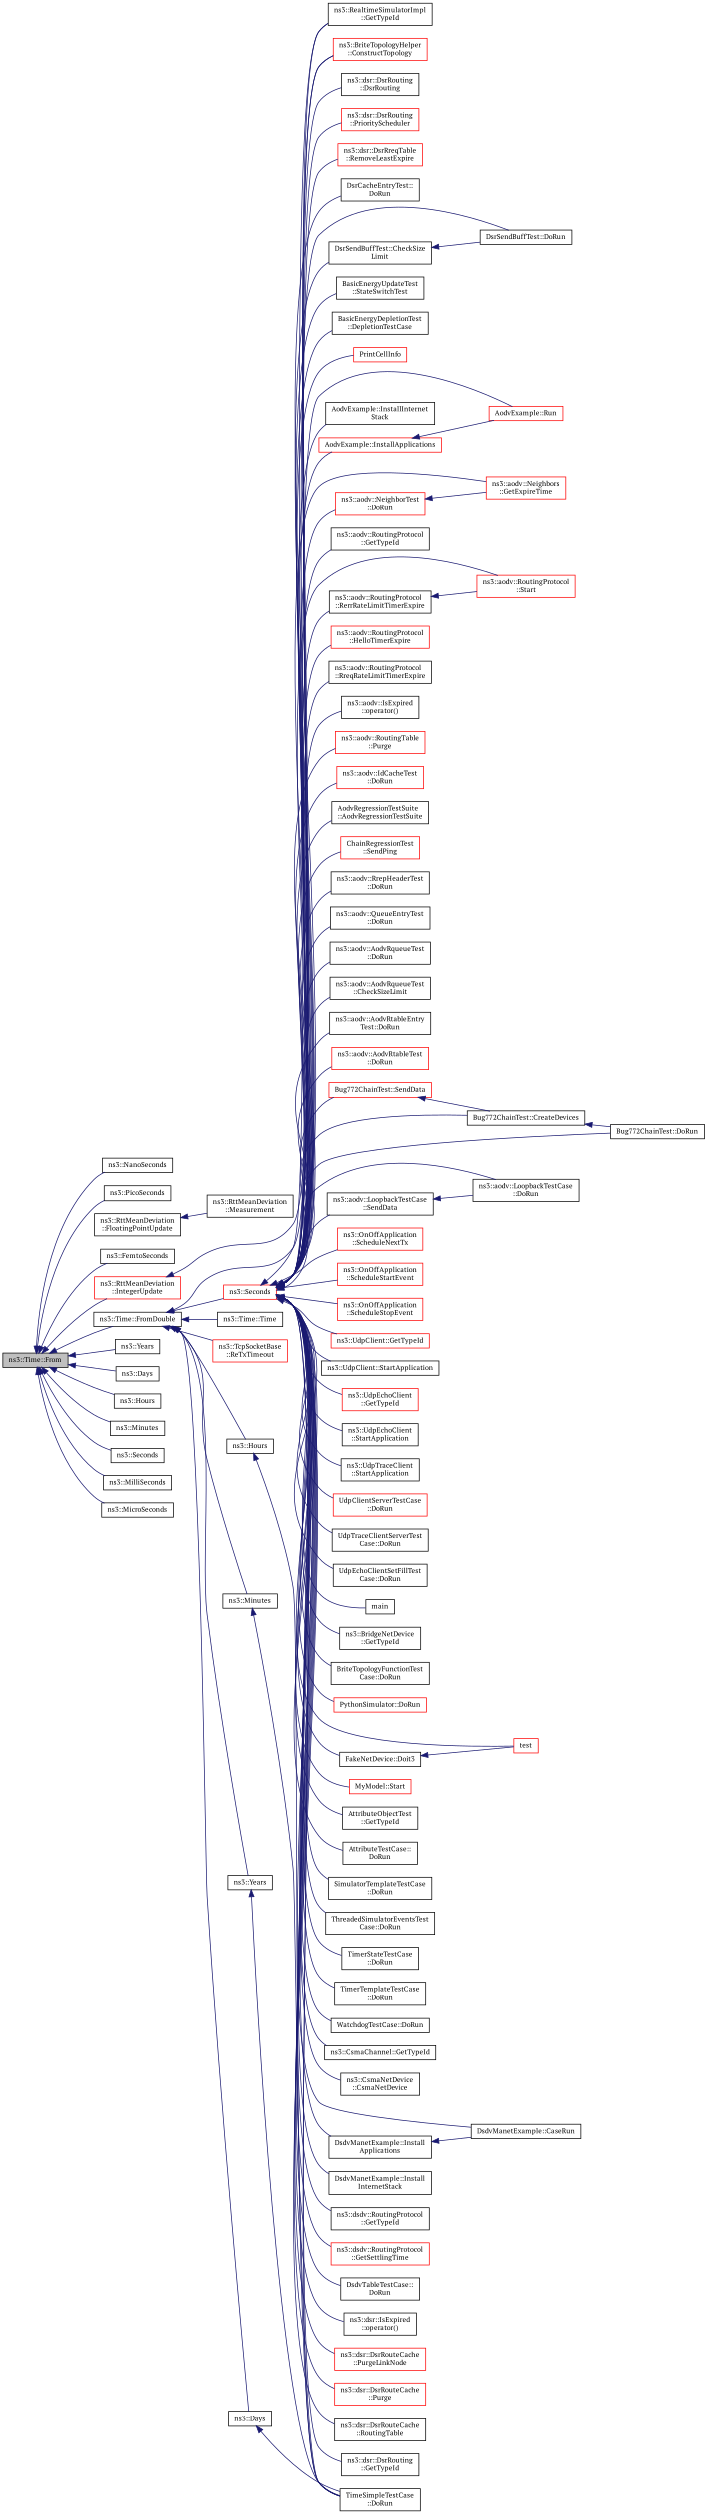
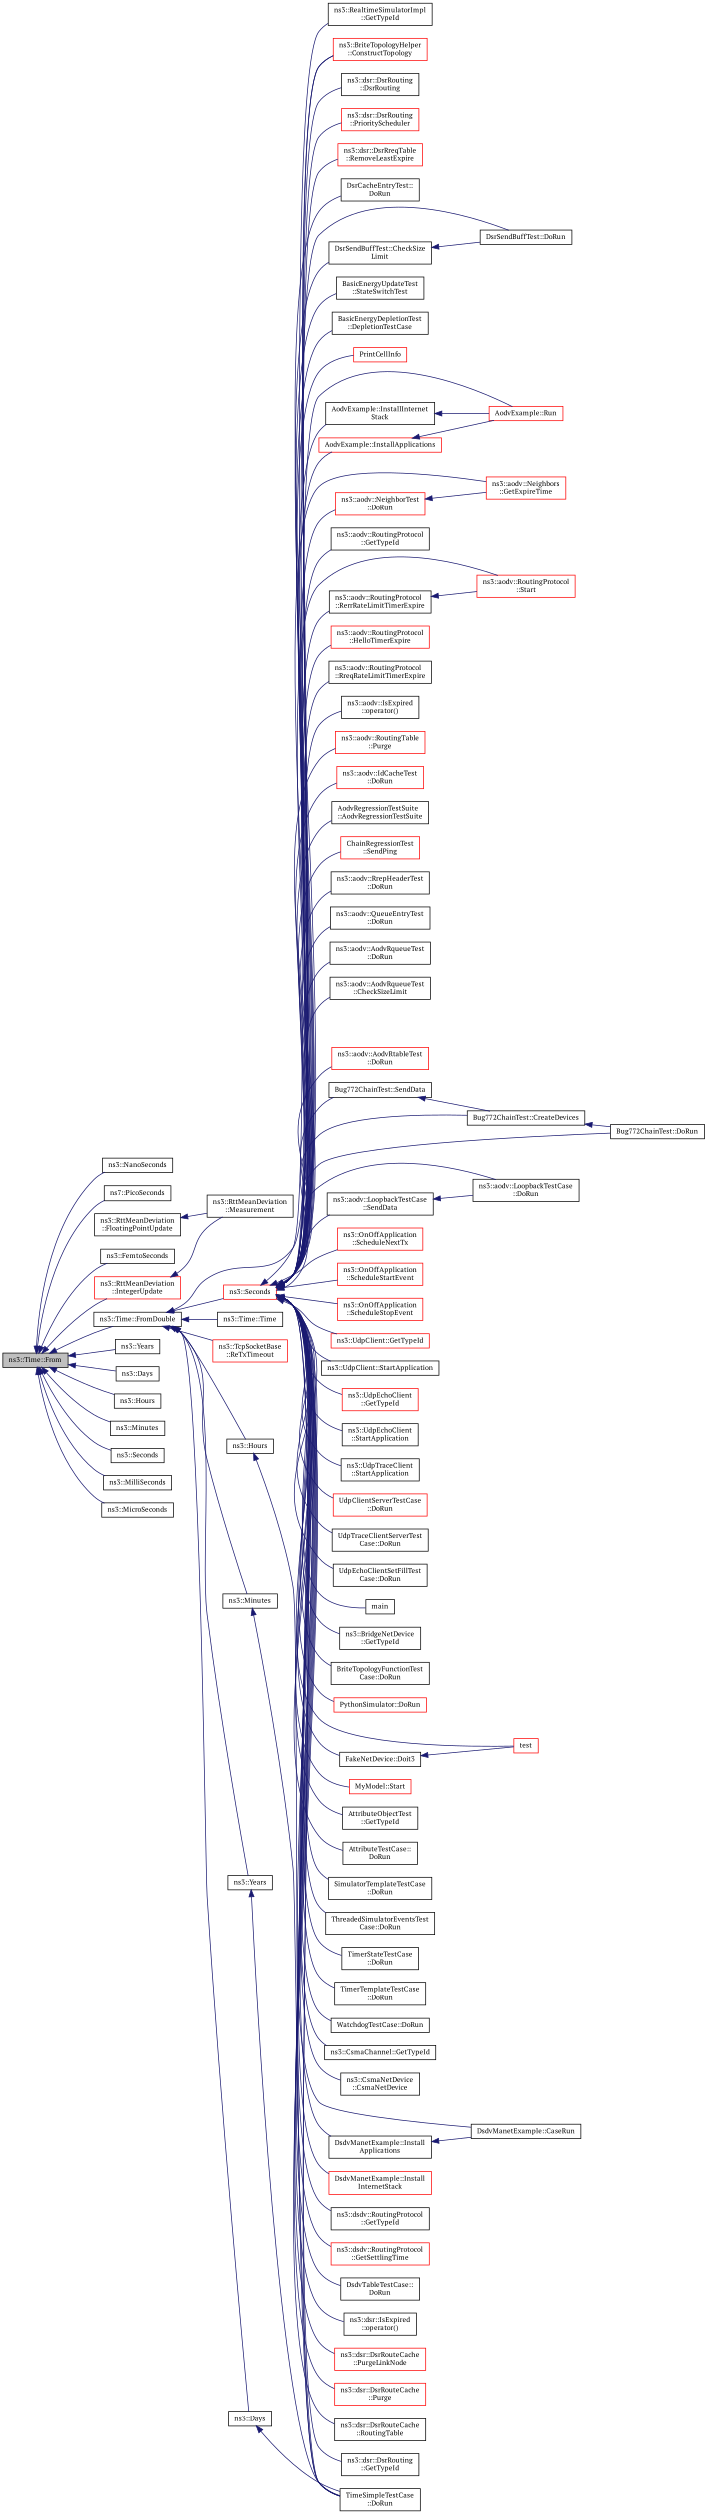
none -> (466, 414)
(306, 689) -> (197, 1243)
(380, 1023) -> none
(380, 1090) -> (380, 1090)
(138, 1193) -> (138, 1193)
(380, 2183) -> (380, 2183)
